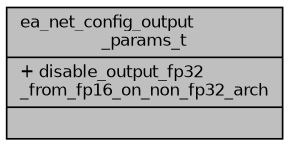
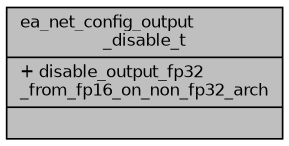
(145, 41) -> (145, 41)
